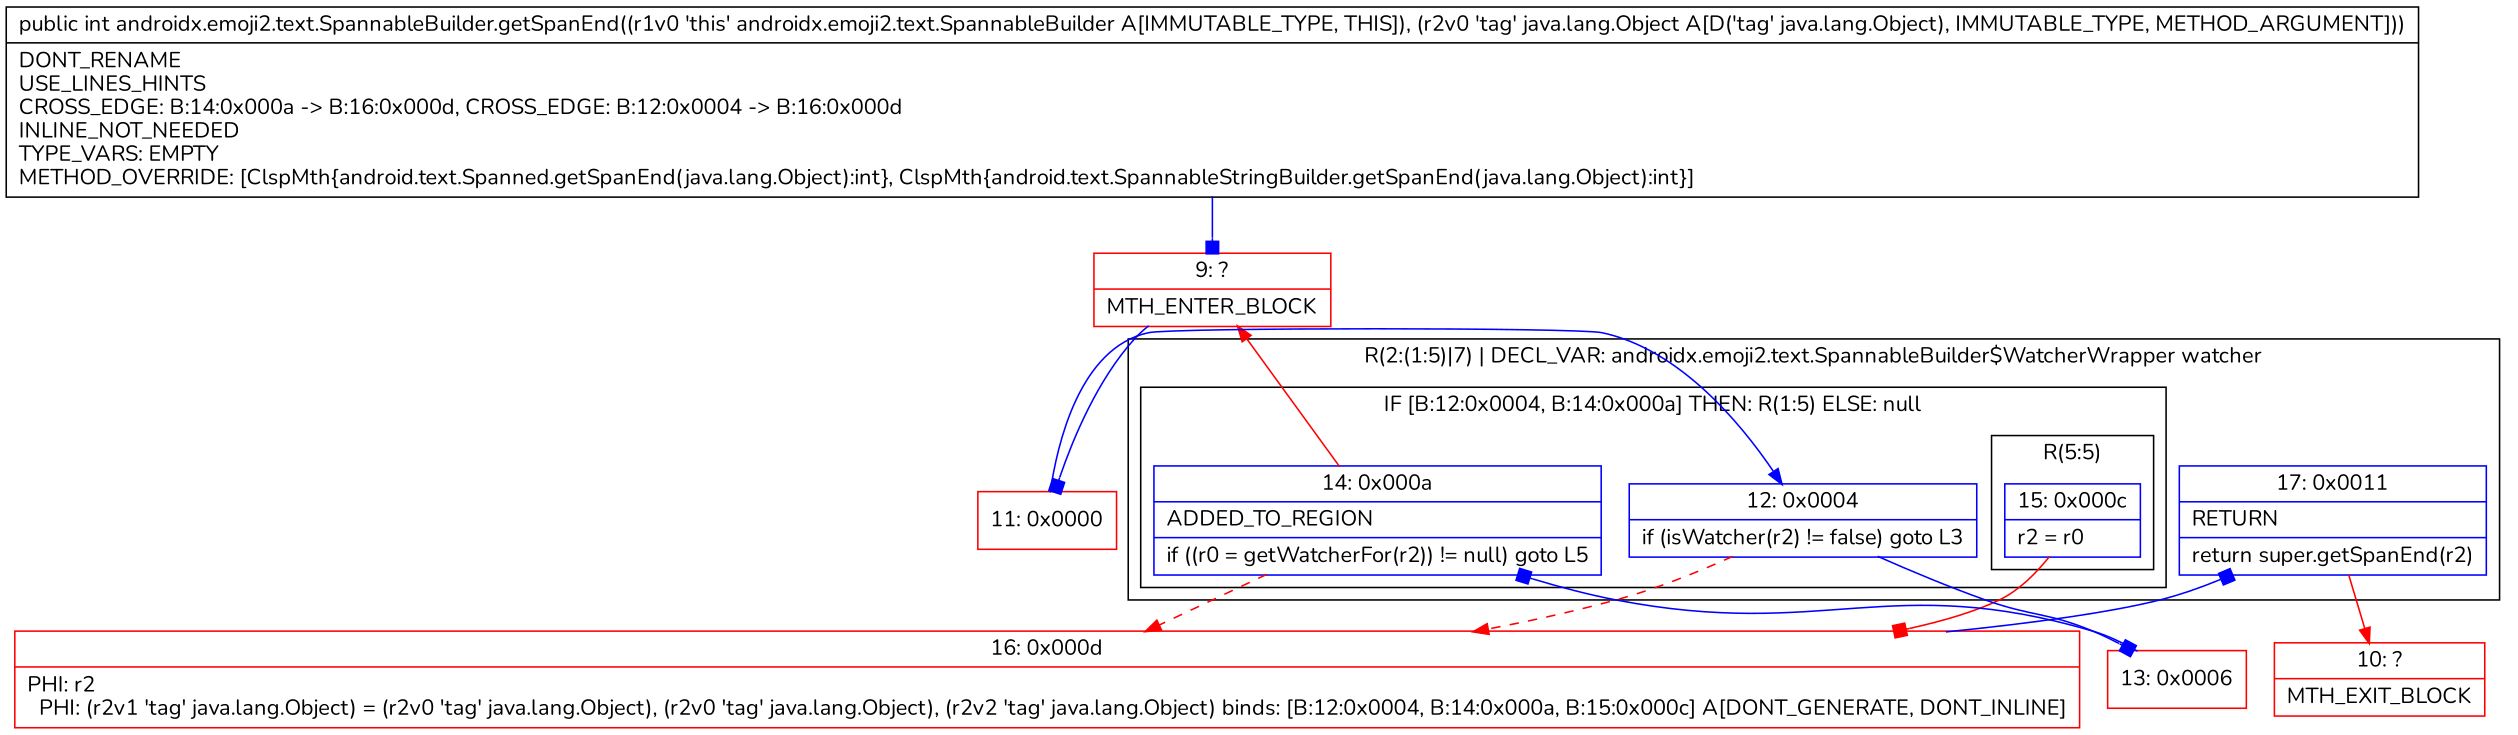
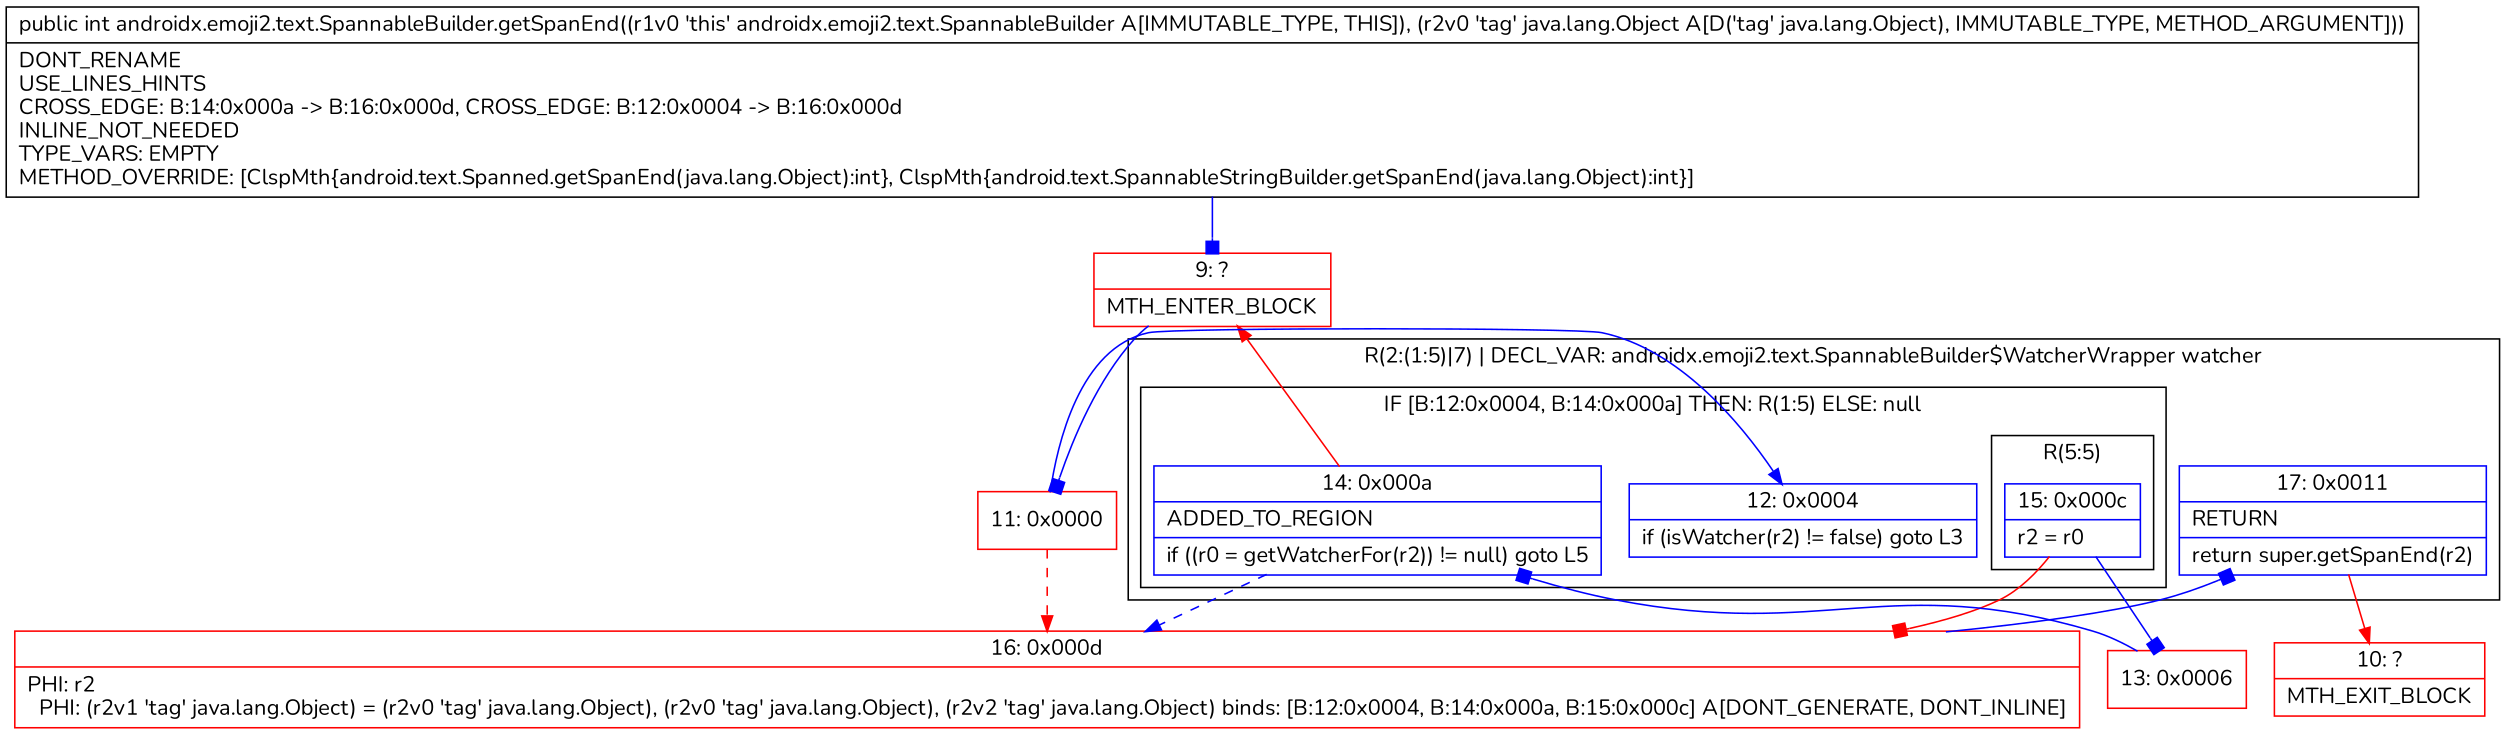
(1997, 604) -> (2135, 616)
(1191, 610) -> (1191, 610)
(1576, 610) -> (1047, 583)
